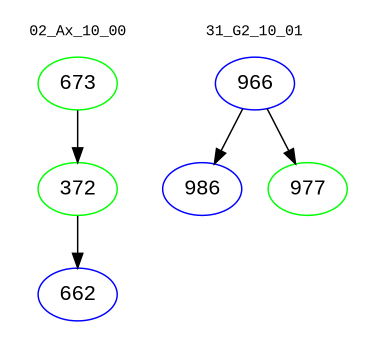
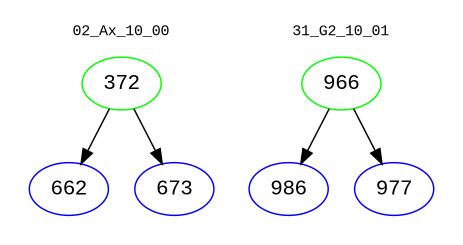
(78, 84) -> (174, 189)
(255, 84) -> (341, 84)
(78, 129) -> (145, 130)
(308, 189) -> (394, 189)
